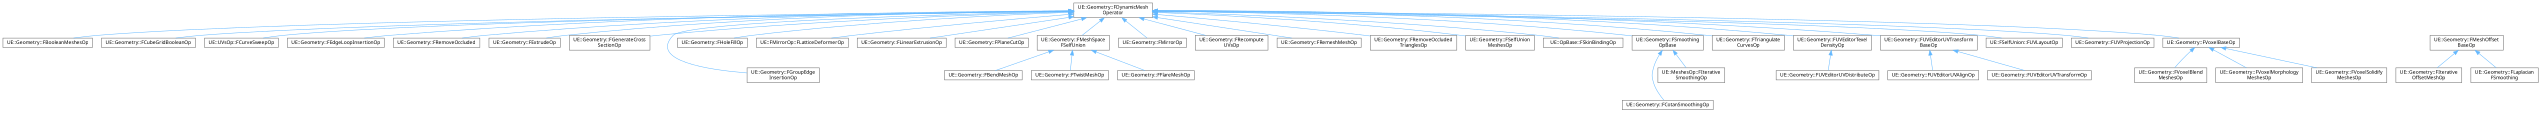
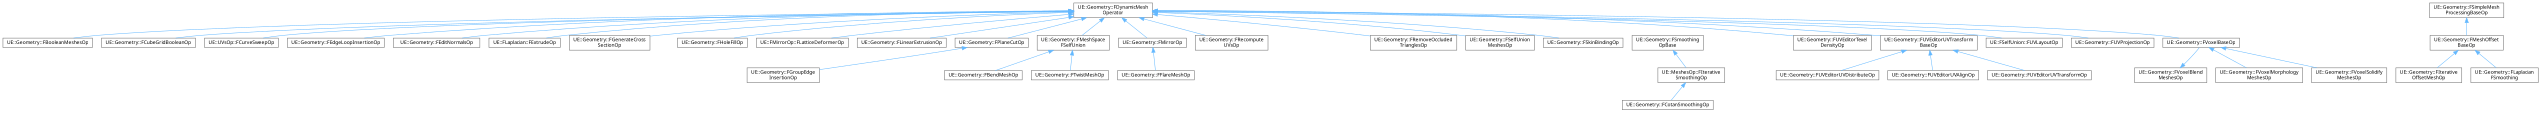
none -> (2467, 10)
(1395, 18) -> none
(758, 24) -> (891, 59)
(437, 43) -> (437, 43)
(525, 43) -> (525, 43)
(1319, 43) -> none
(1583, 43) -> (1583, 43)
(1748, 43) -> none
(2183, 59) -> (2192, 56)
(1121, 61) -> (1154, 61)
(1829, 63) -> (1871, 61)
(1652, 78) -> (1677, 93)
